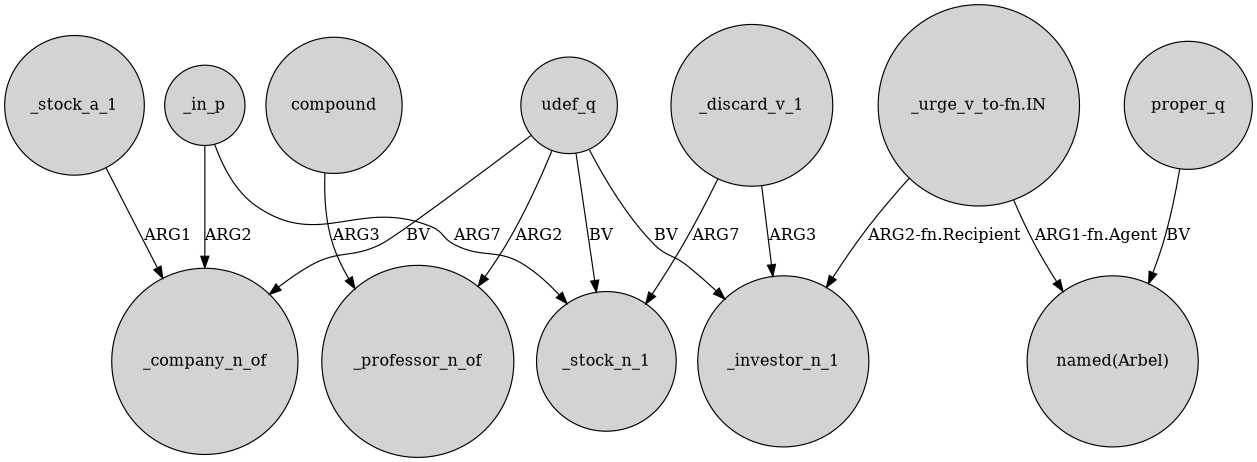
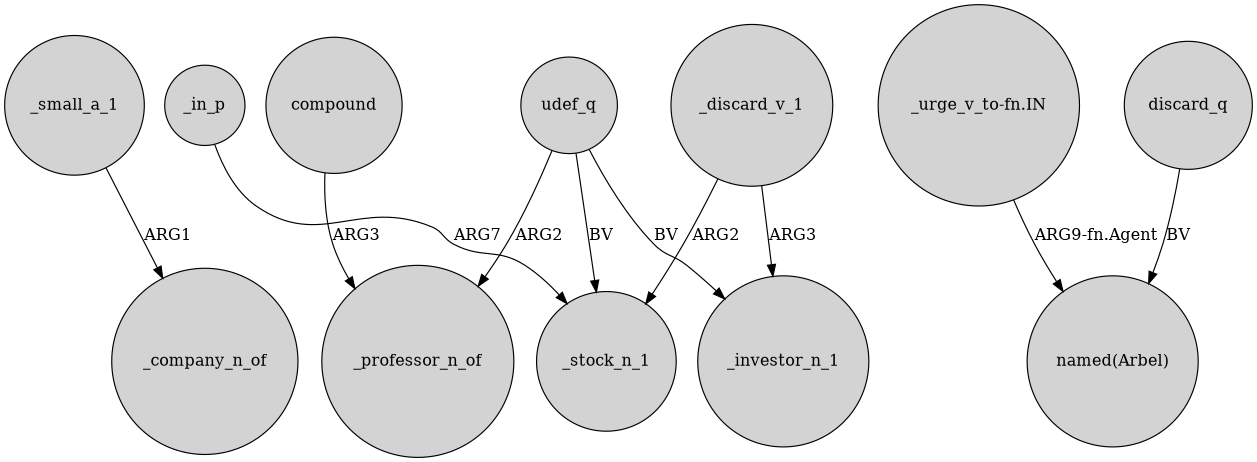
(74, 105) -> (74, 105)
(1188, 105) -> (1188, 105)
(205, 201) -> none
(869, 226) -> none
(405, 228) -> none
(716, 236) -> (716, 236)
(1096, 236) -> (1096, 236)
